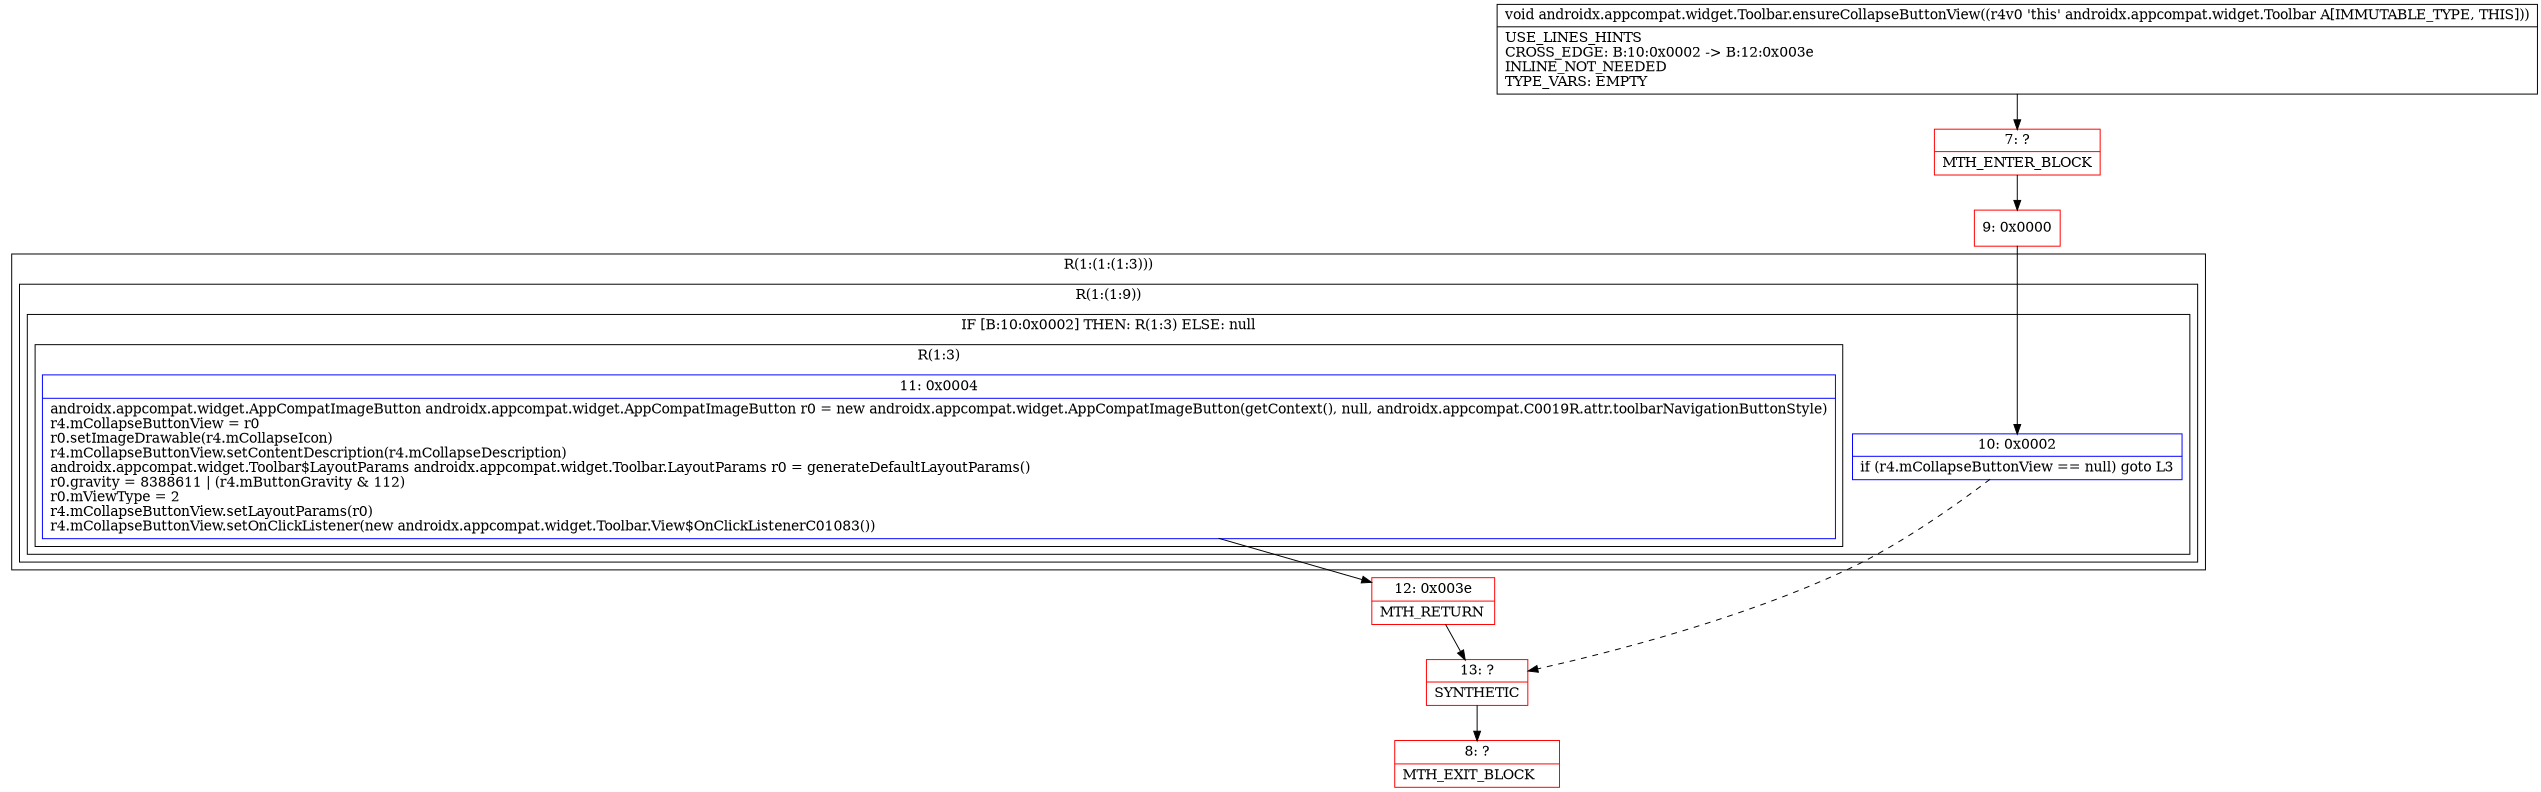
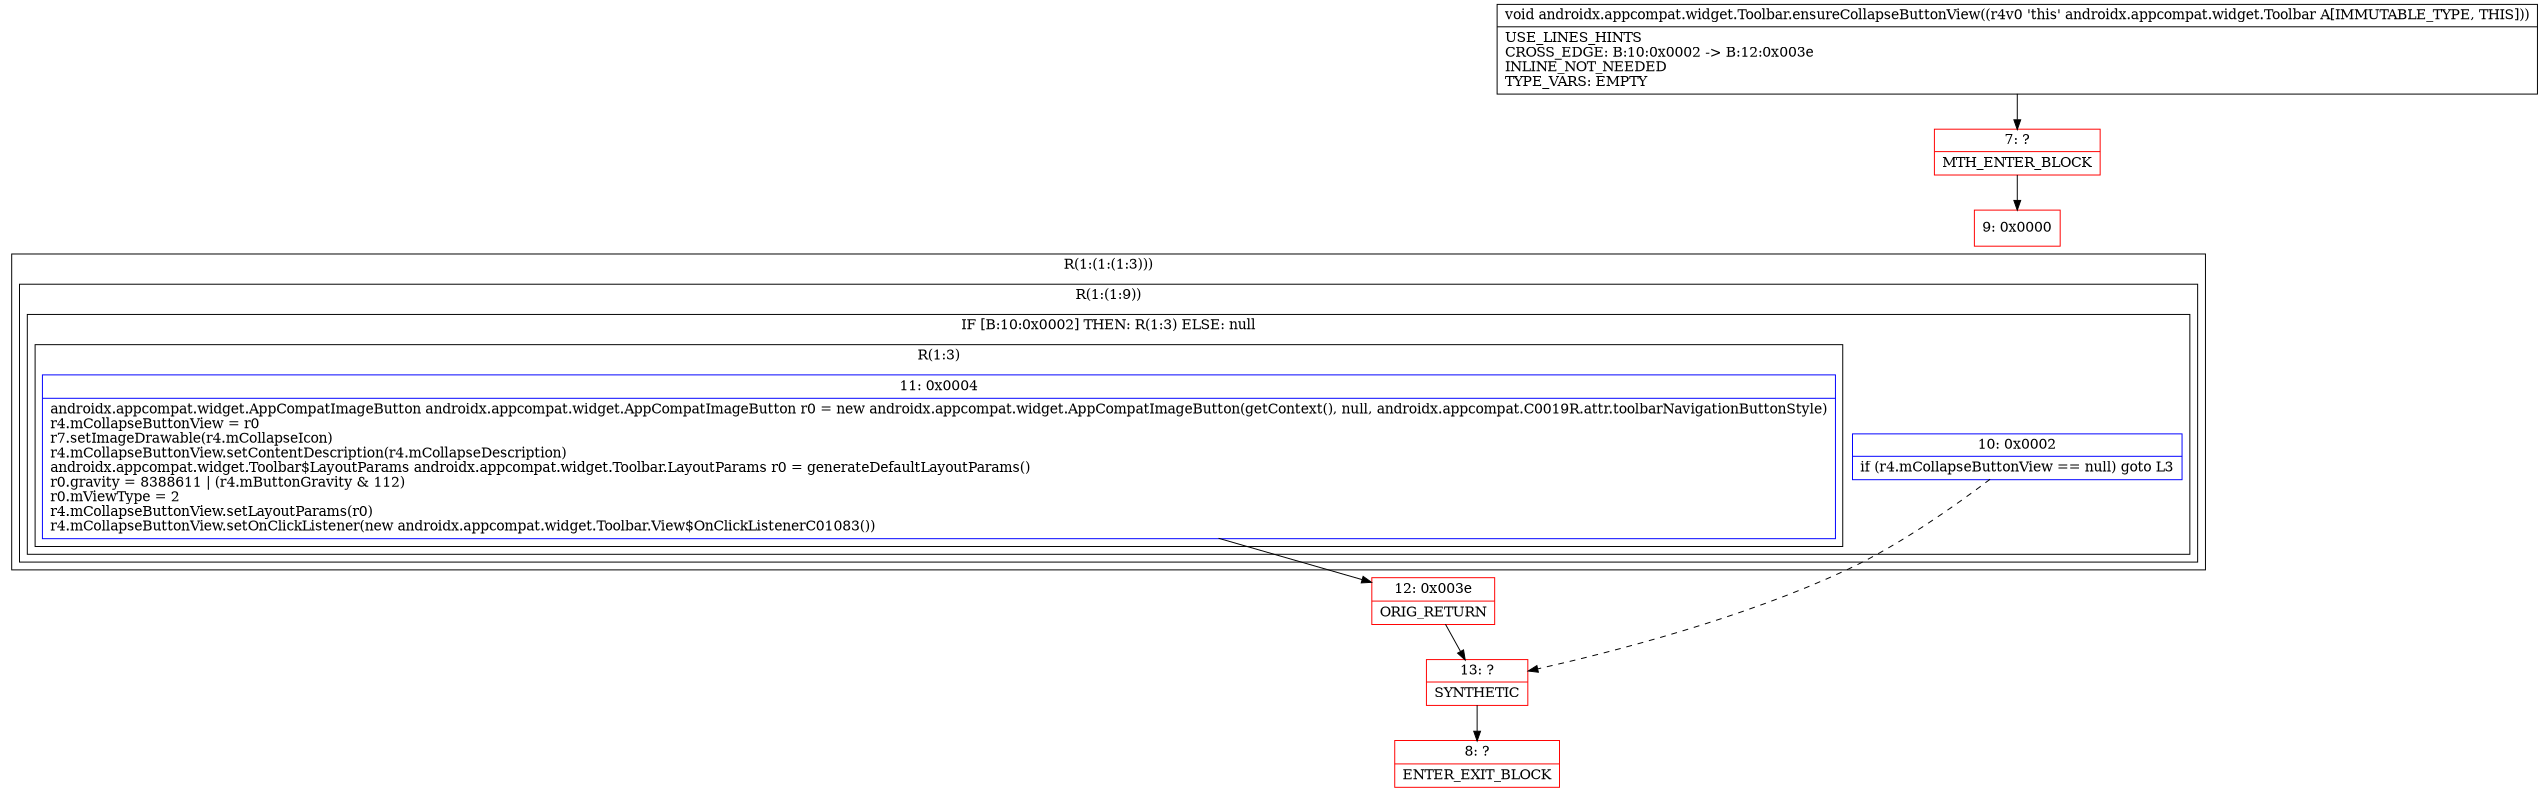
(2017, 335) -> none
(192, 439) -> (192, 439)
(1432, 612) -> (1433, 612)
(1469, 775) -> (1477, 775)
